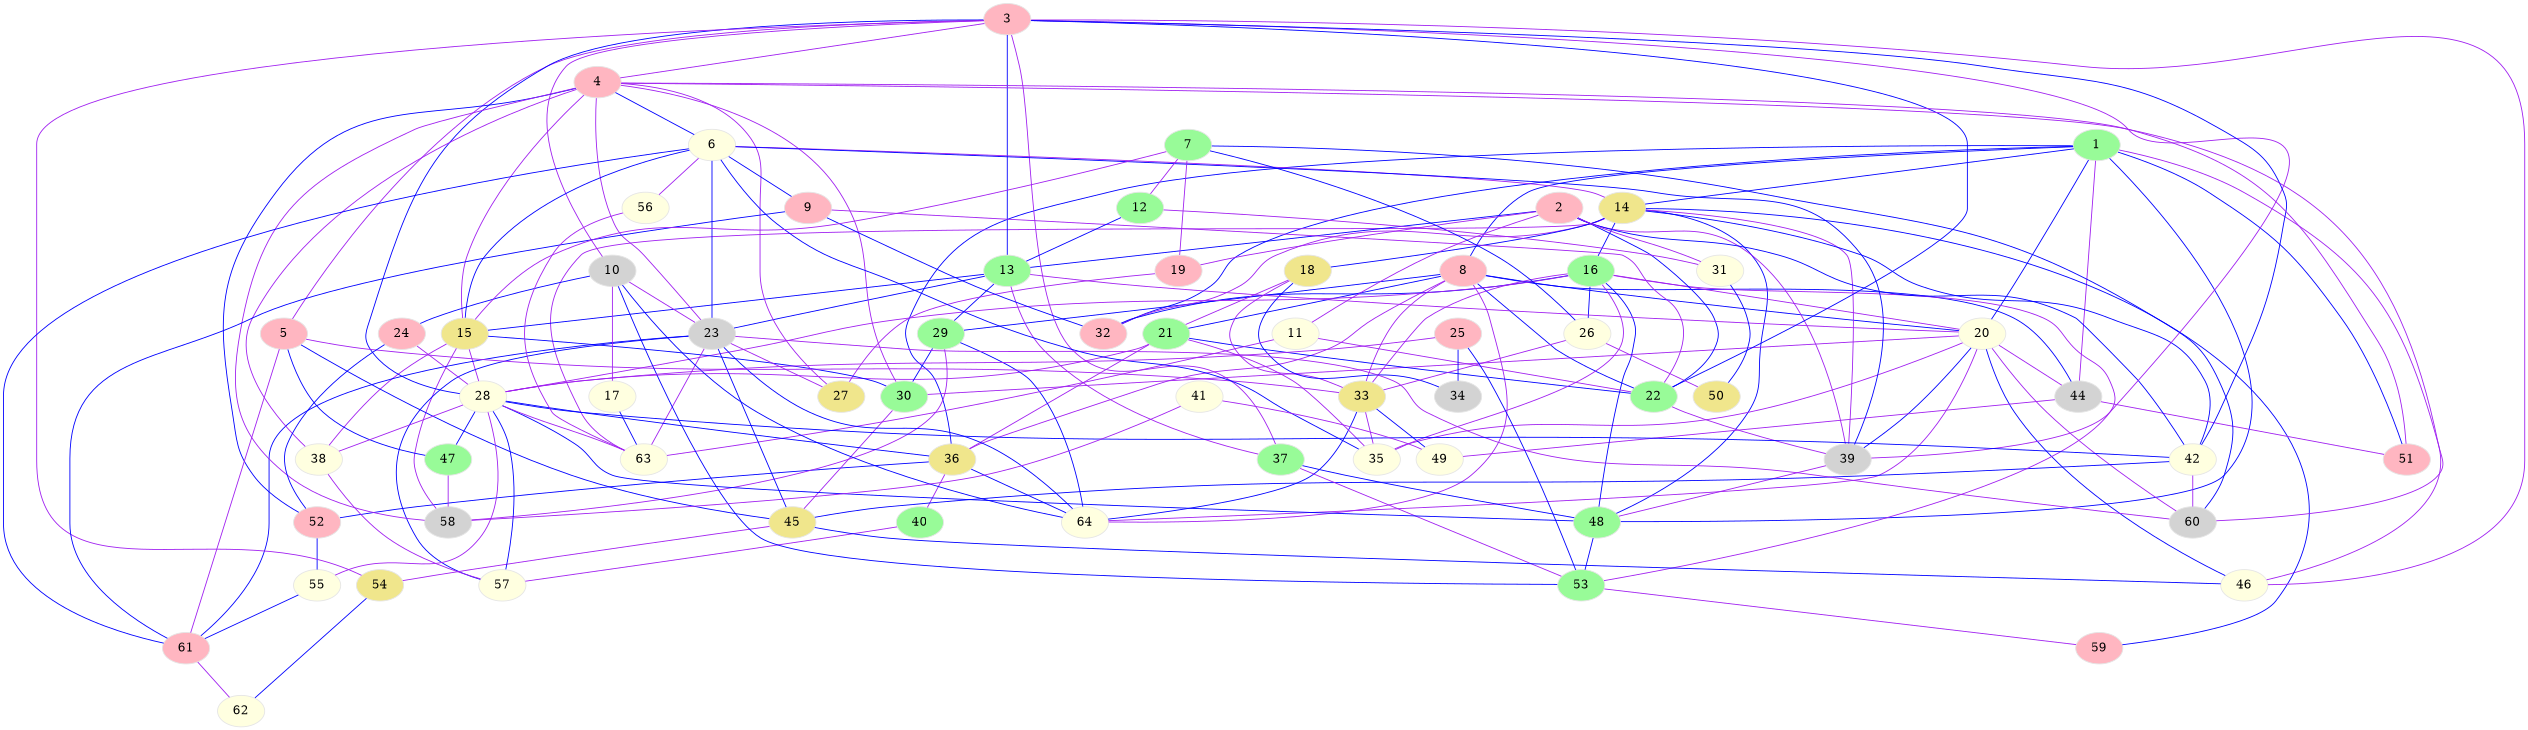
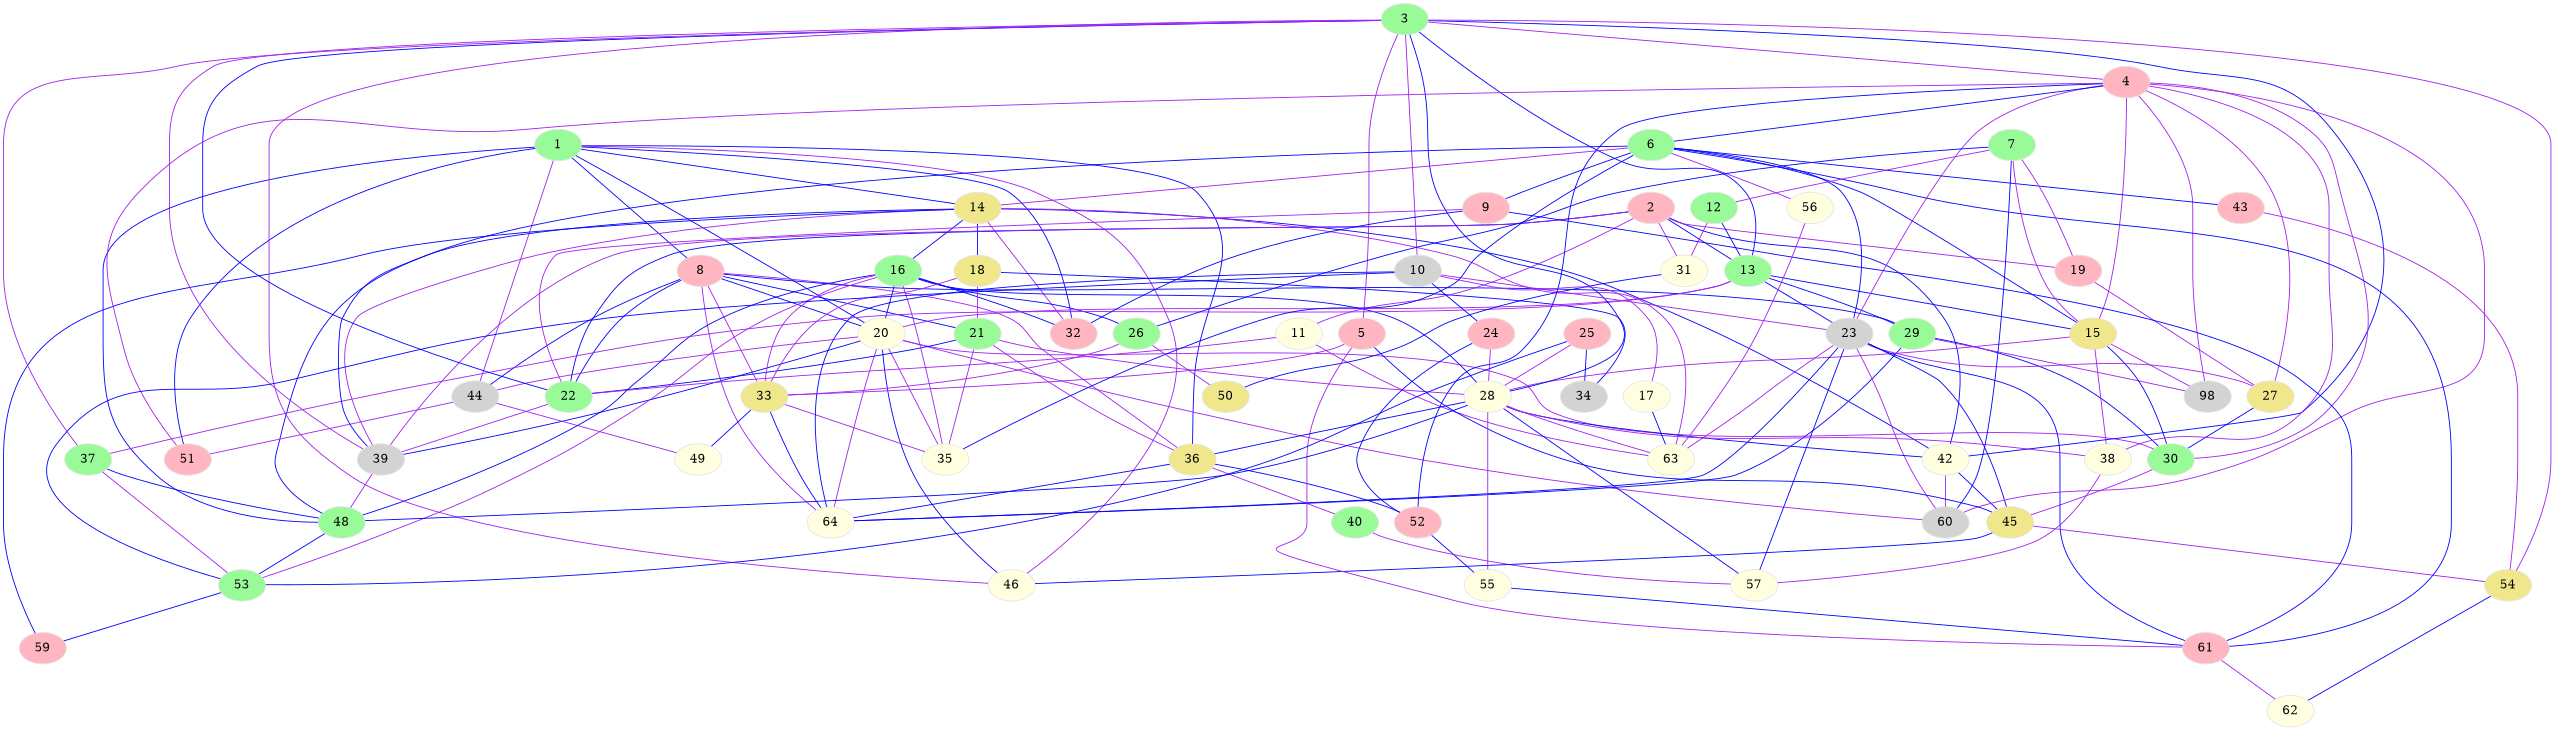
(1007, 19) -> (1405, 19)
(712, 145) -> (1651, 145)
none -> (2241, 208)
(1786, 302) -> (890, 302)
(1061, 305) -> (1195, 296)
(1587, 334) -> (1137, 334)
(1199, 397) -> none
none -> (2214, 432)
(448, 460) -> none
(448, 522) -> (2208, 397)
(1840, 617) -> (142, 617)
